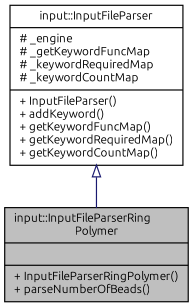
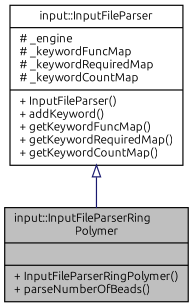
(85, 52) -> (76, 52)
